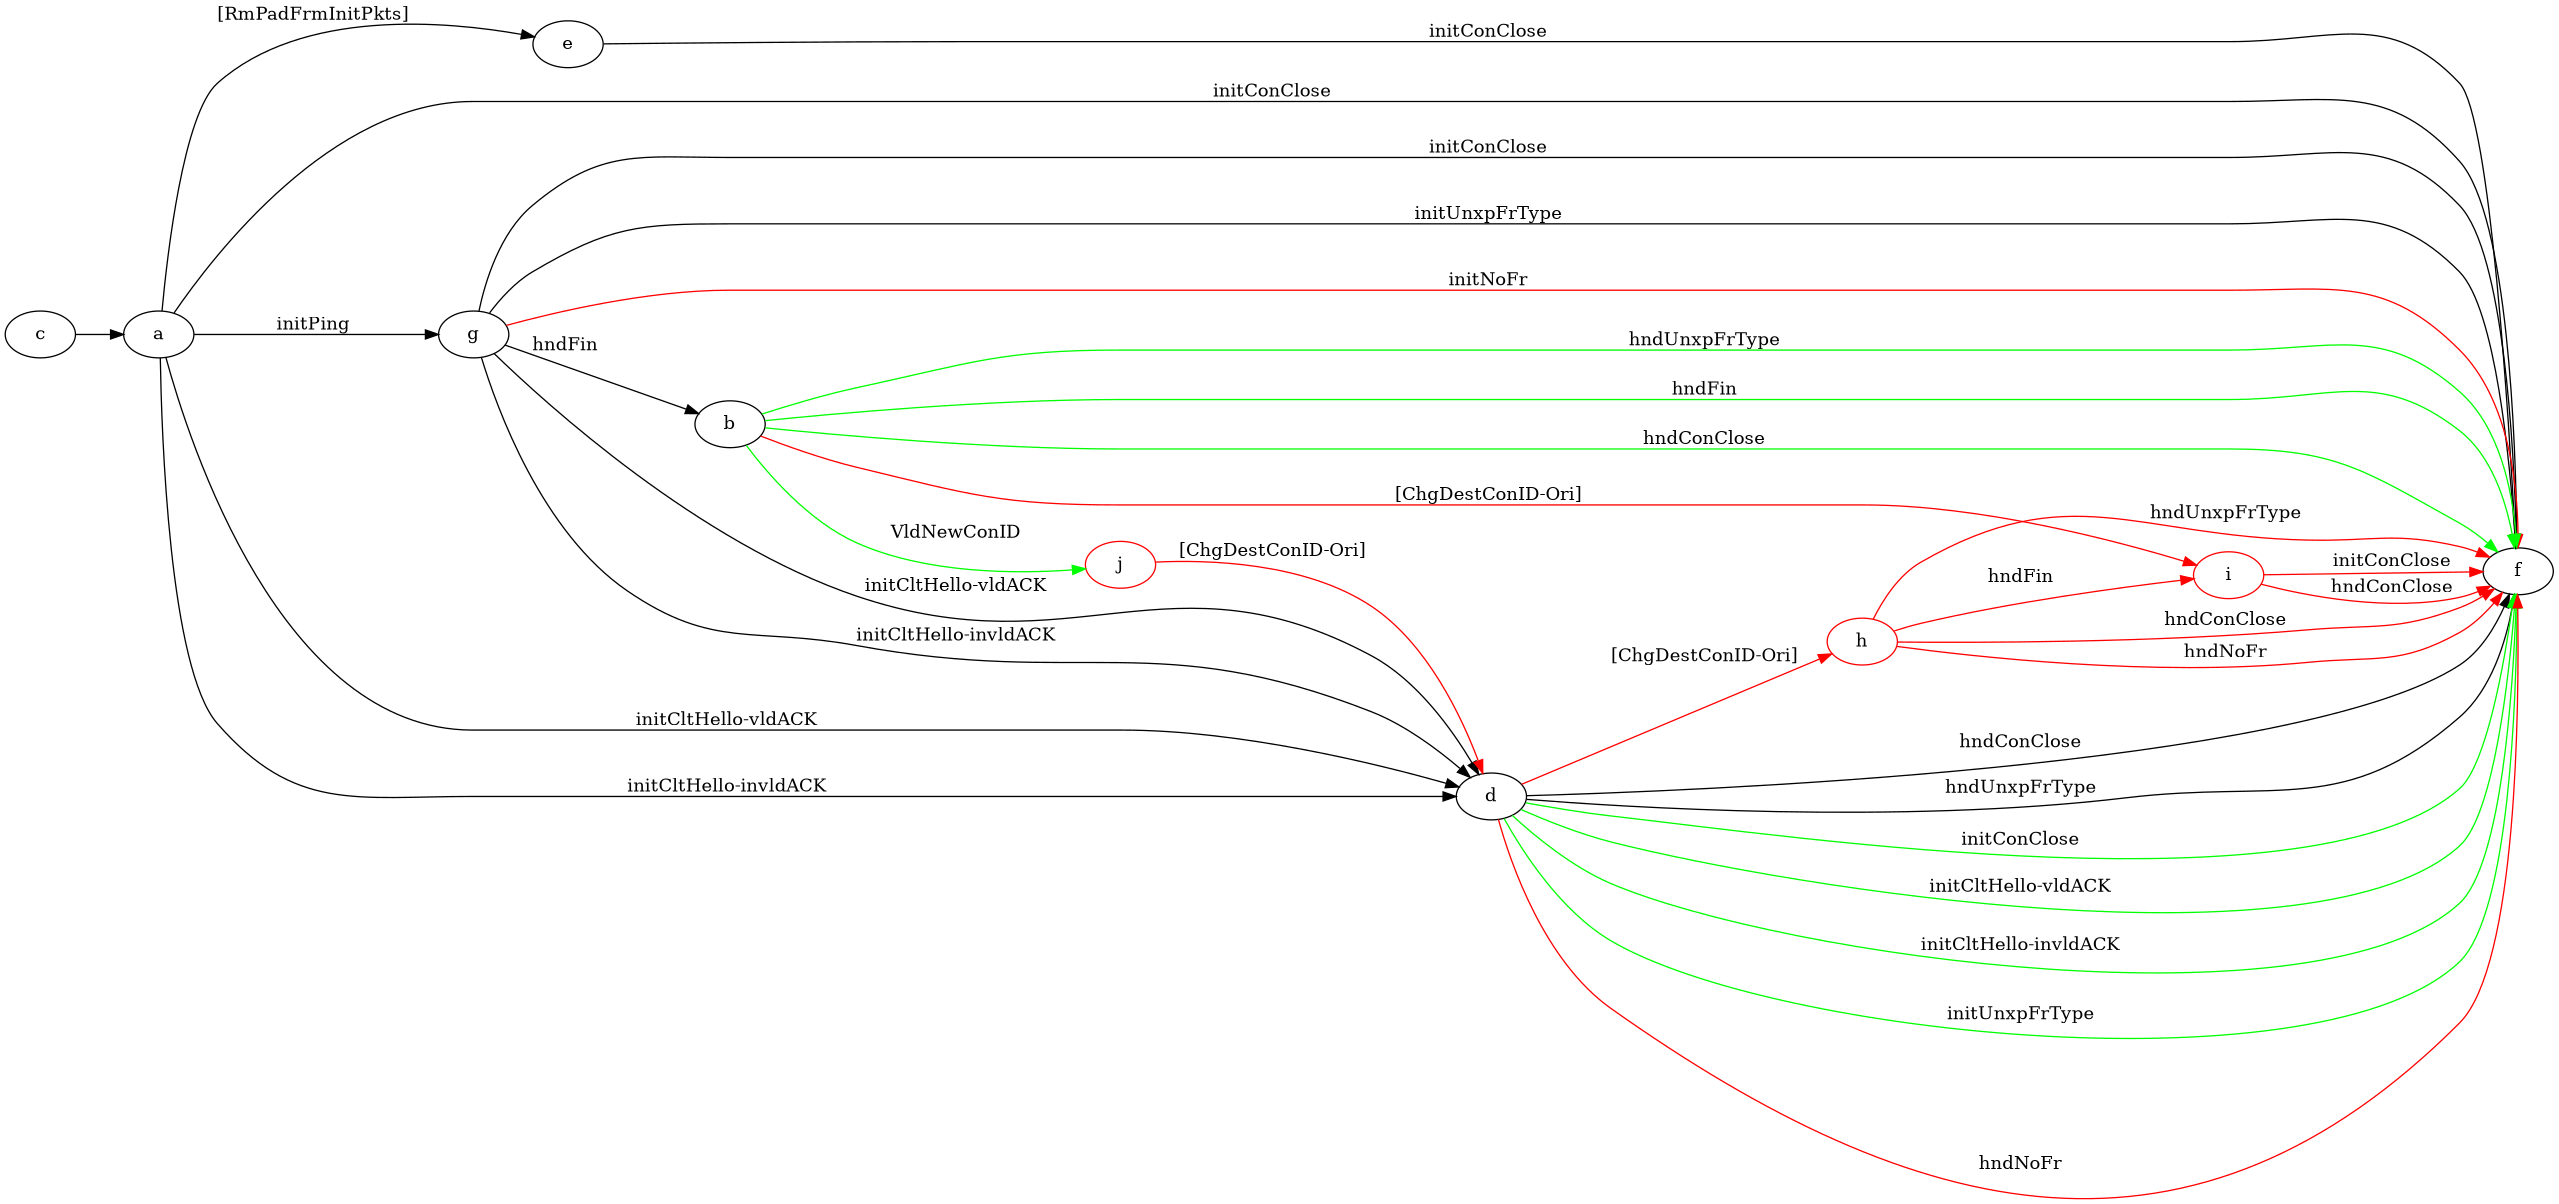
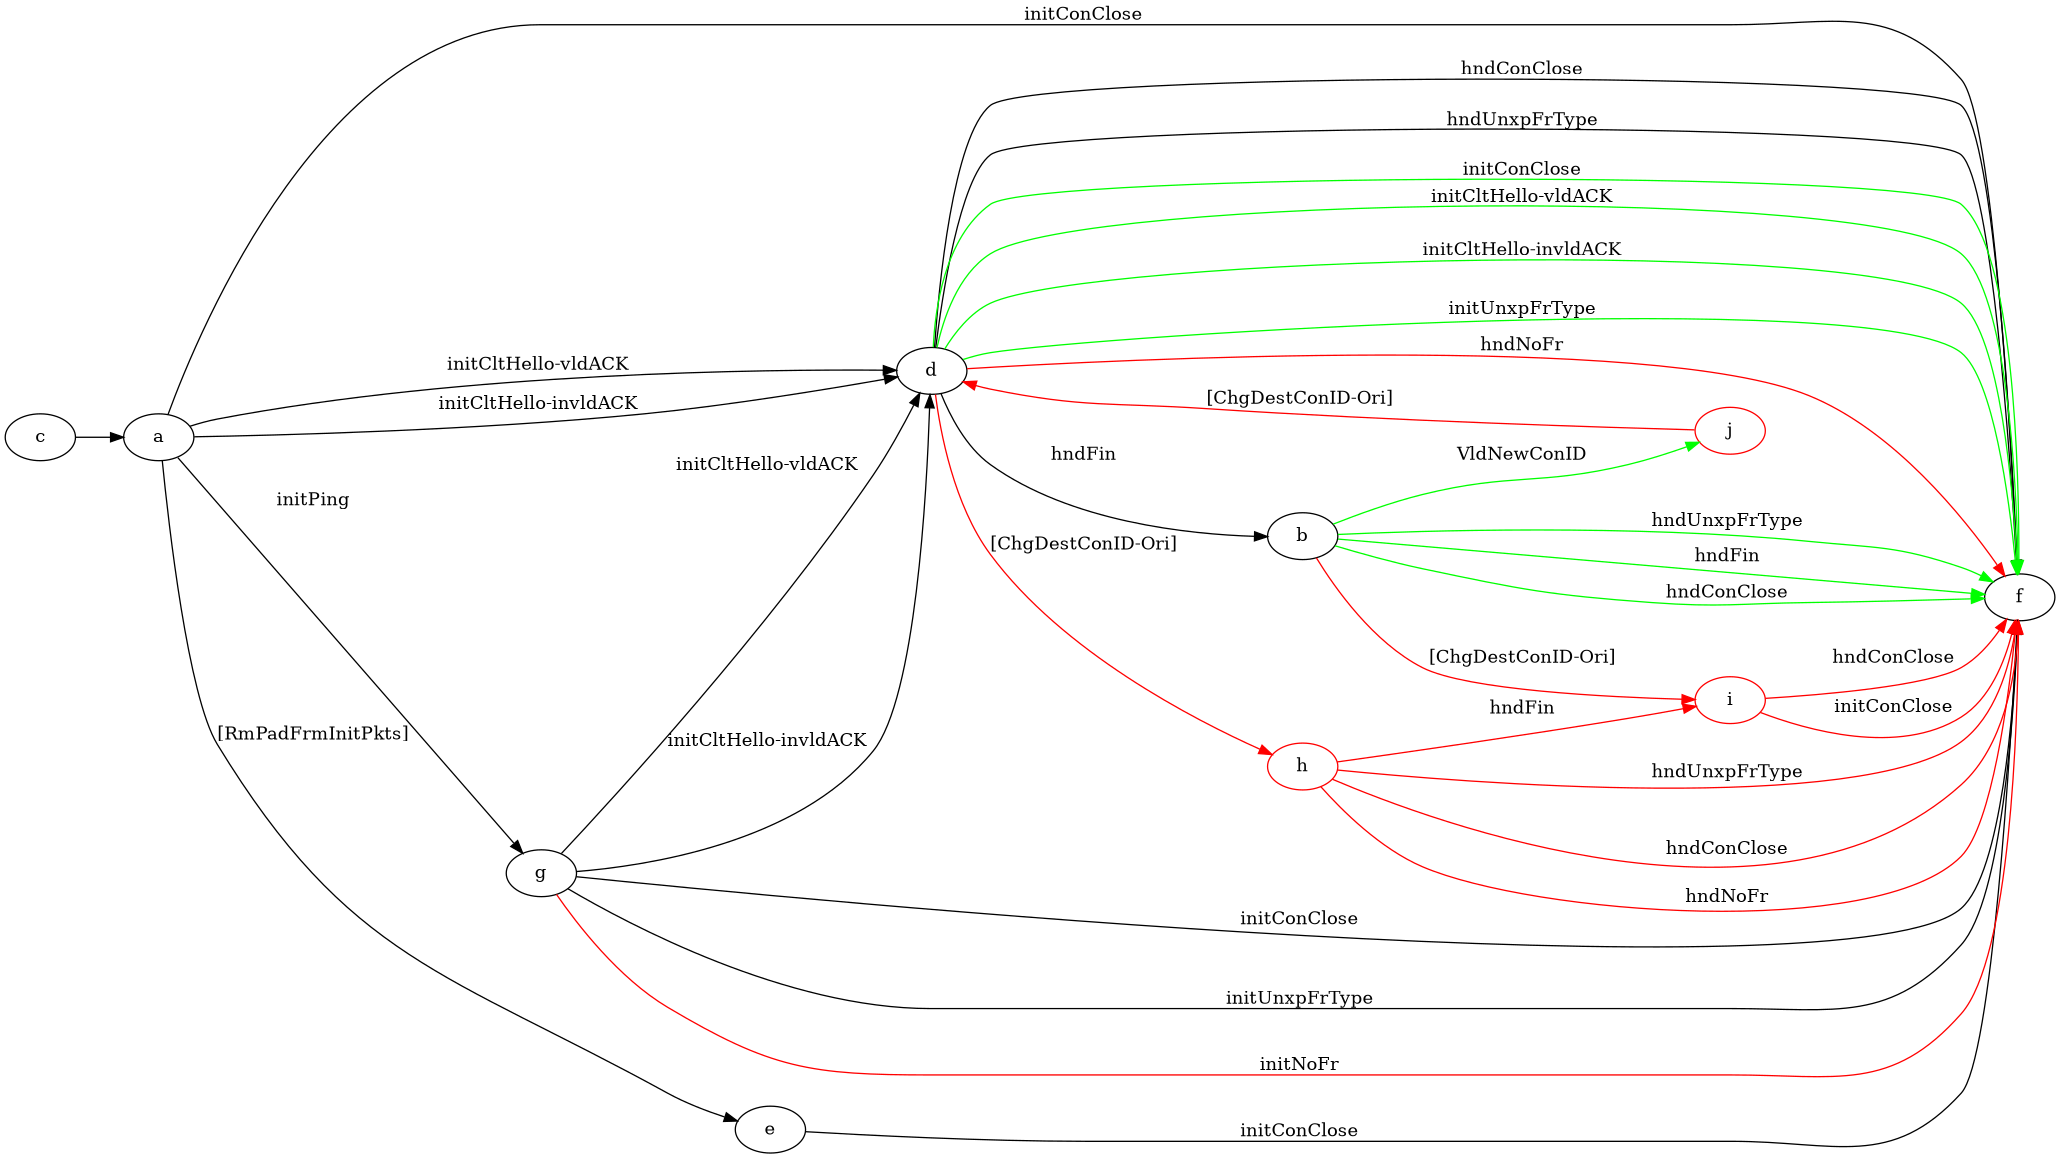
(596, 377) -> (1075, 506)
